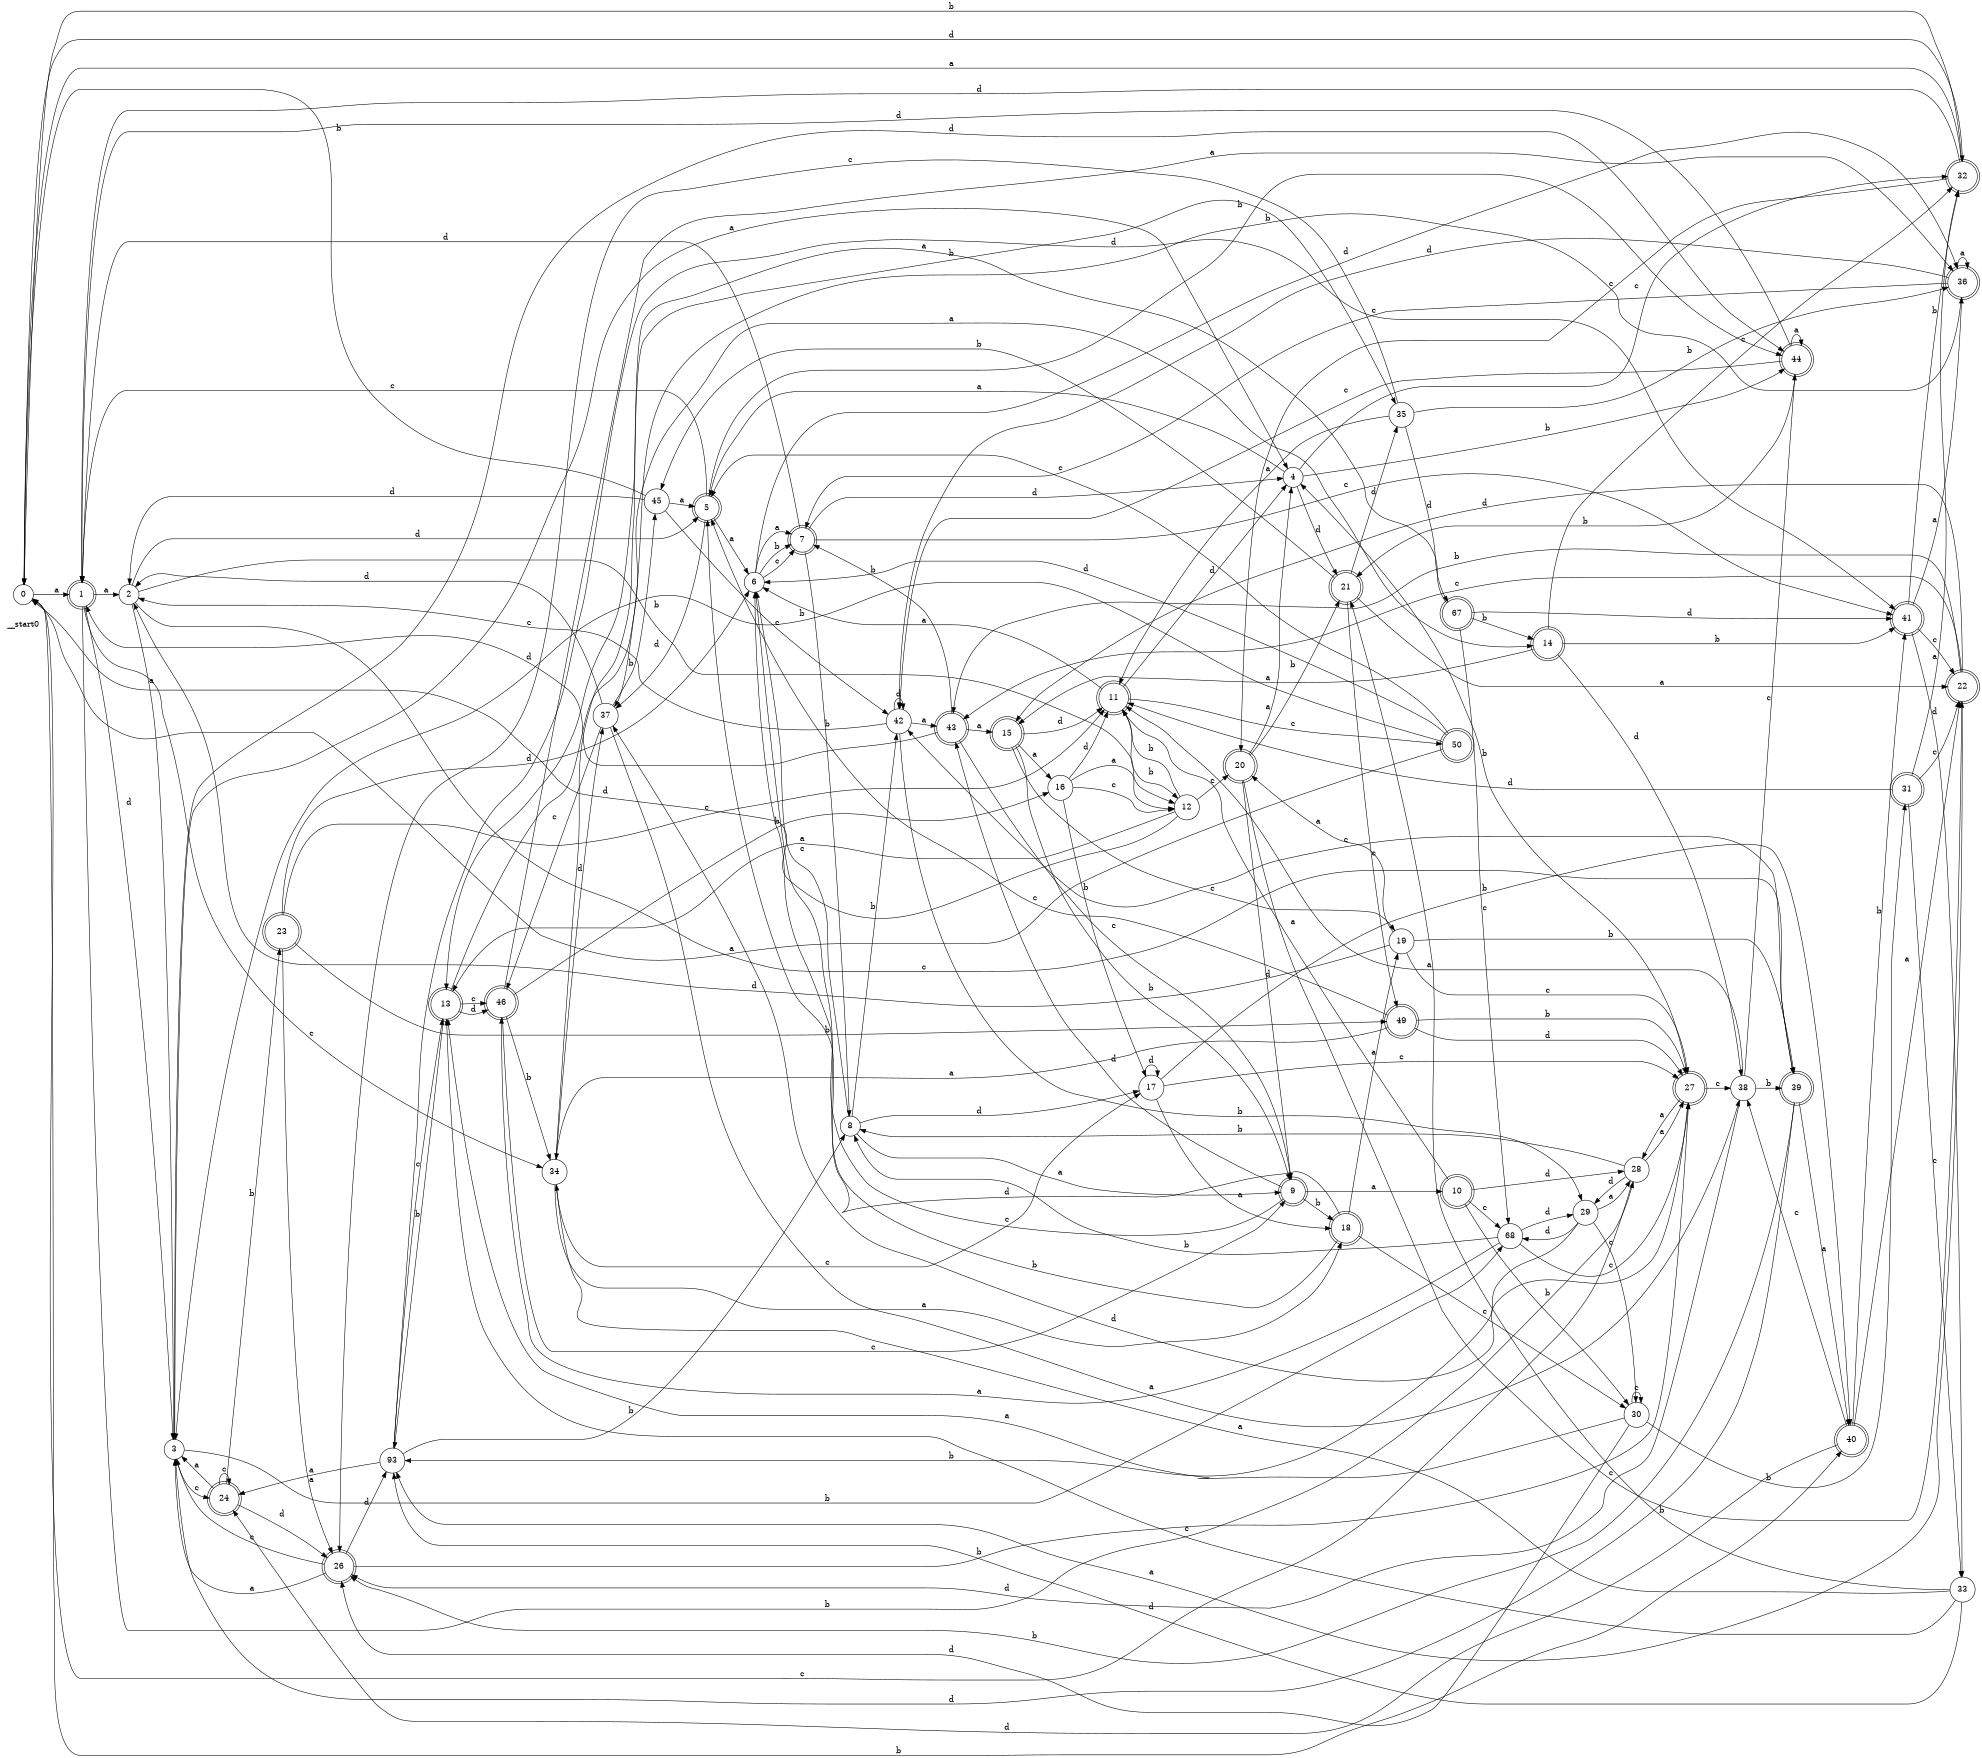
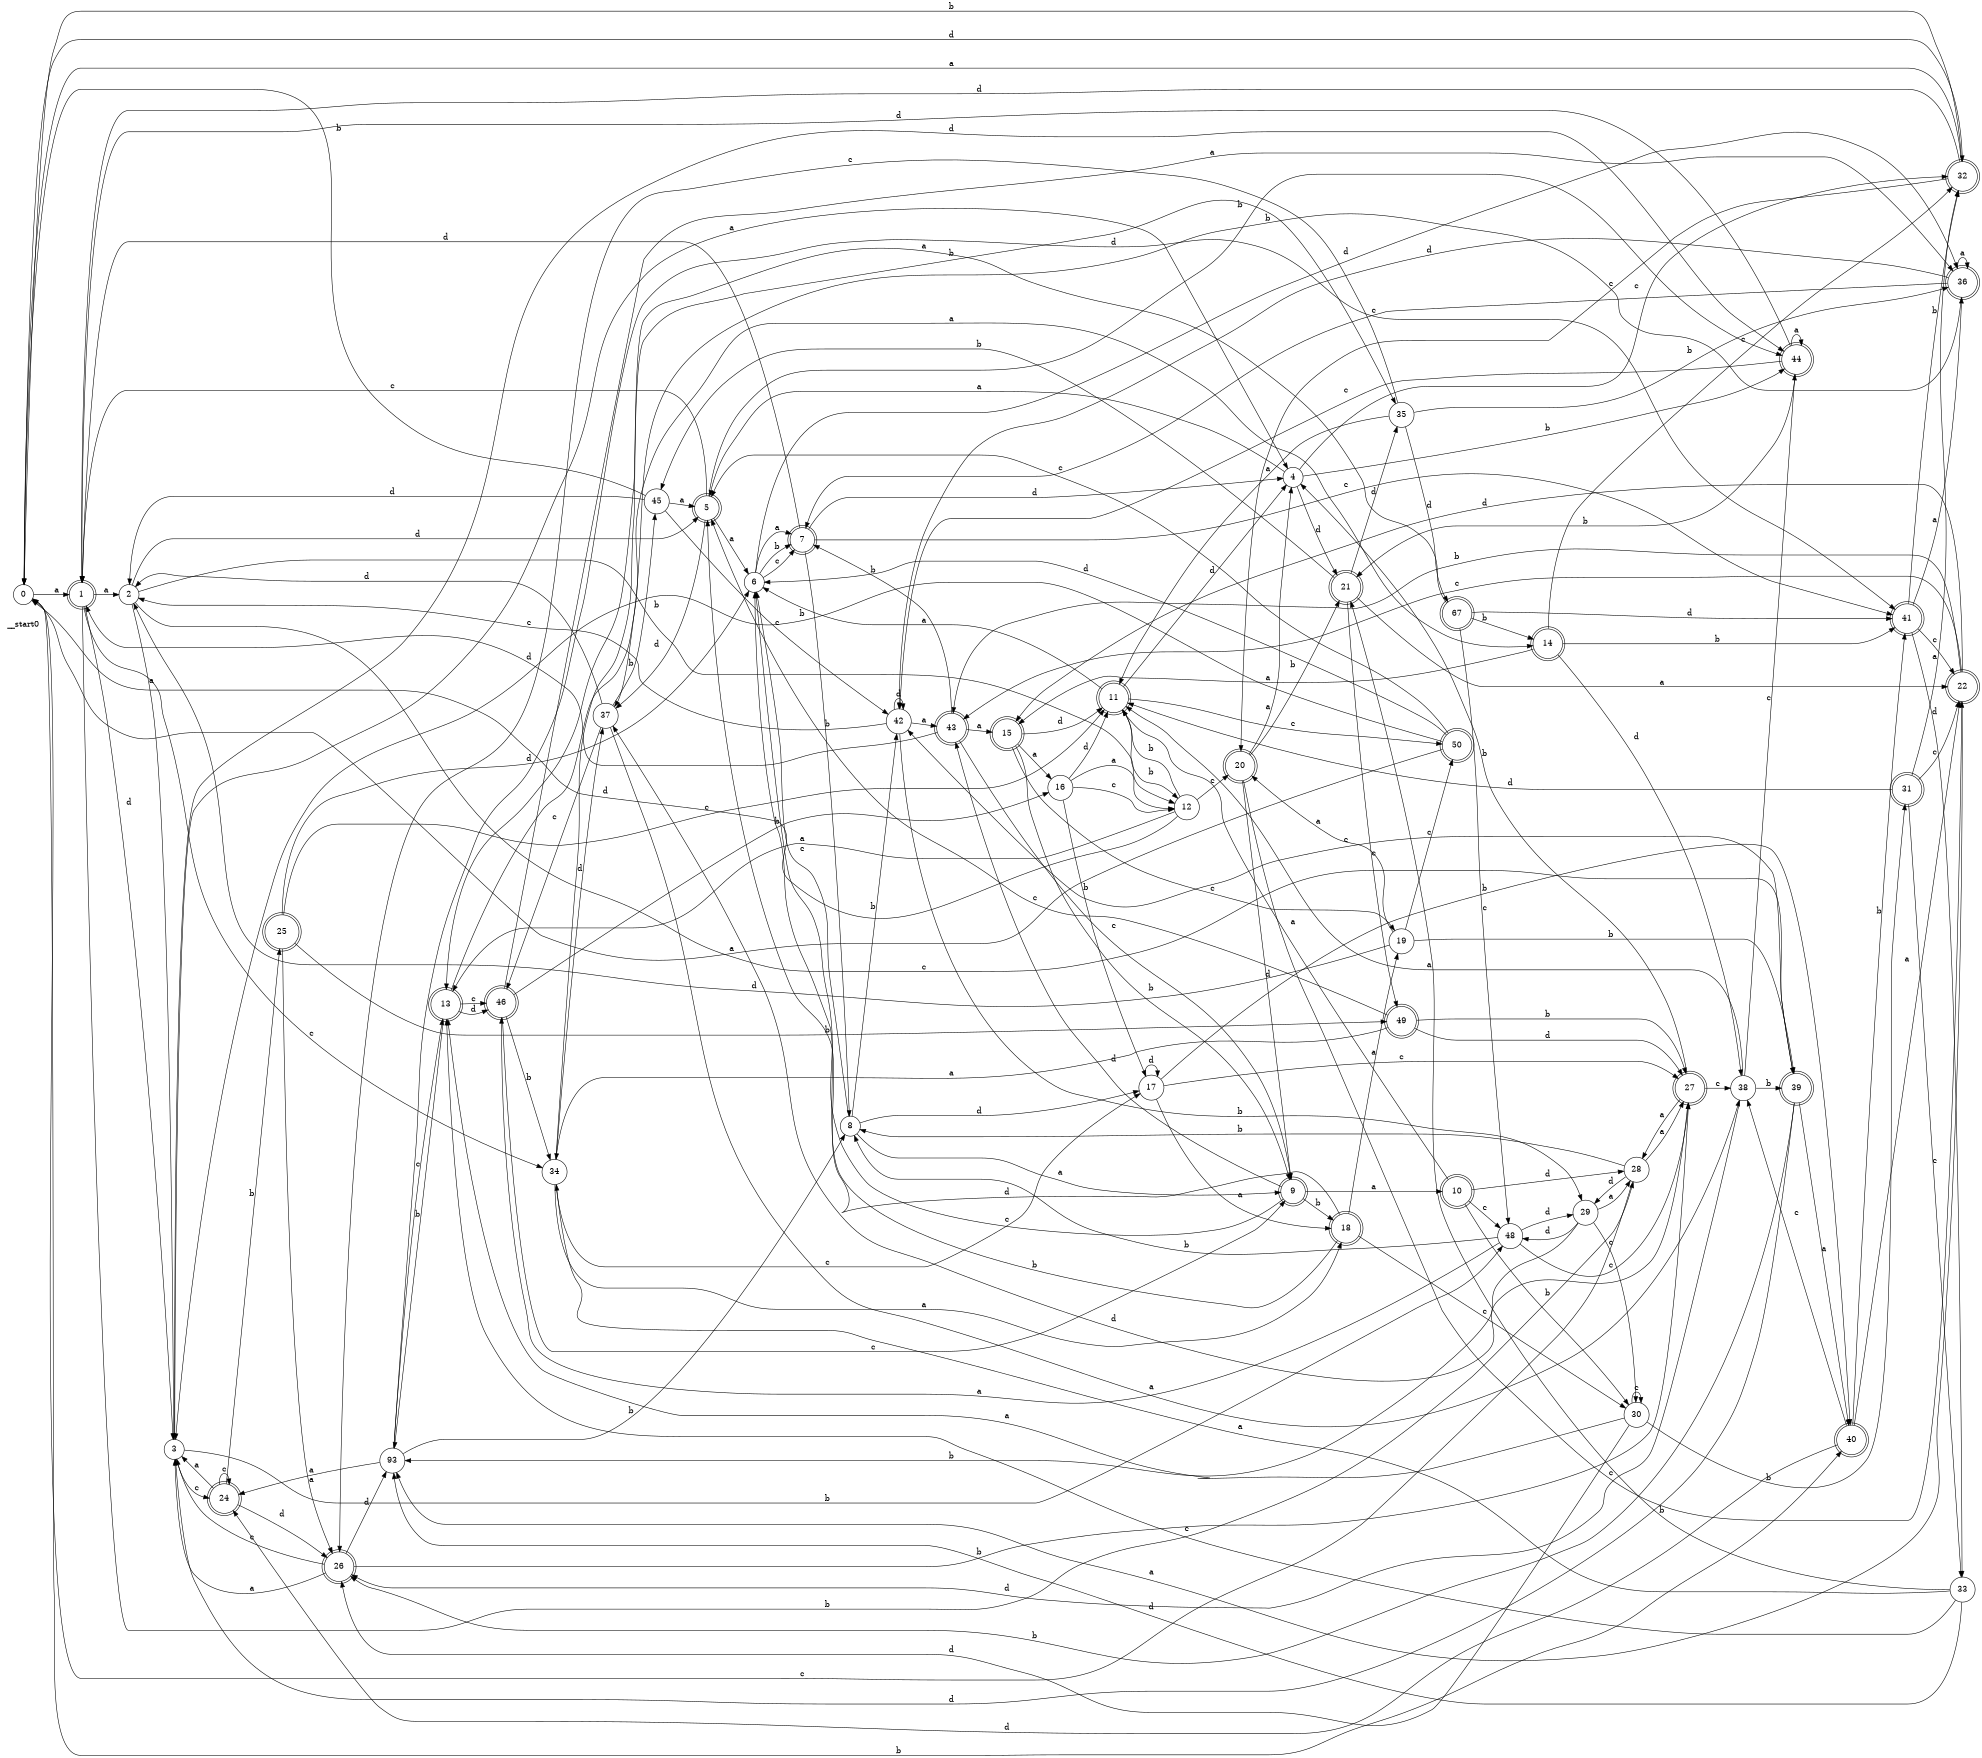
(282, 932) -> (282, 932)
(1560, 995) -> (1428, 847)
(1510, 1236) -> (1510, 1236)
